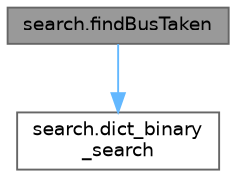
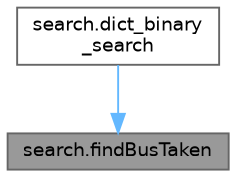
(118, 68) -> (118, 89)
